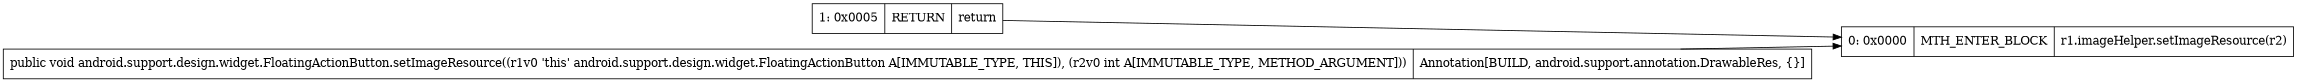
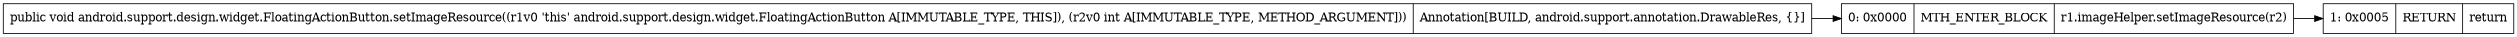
(1418, 29) -> (2304, 19)
